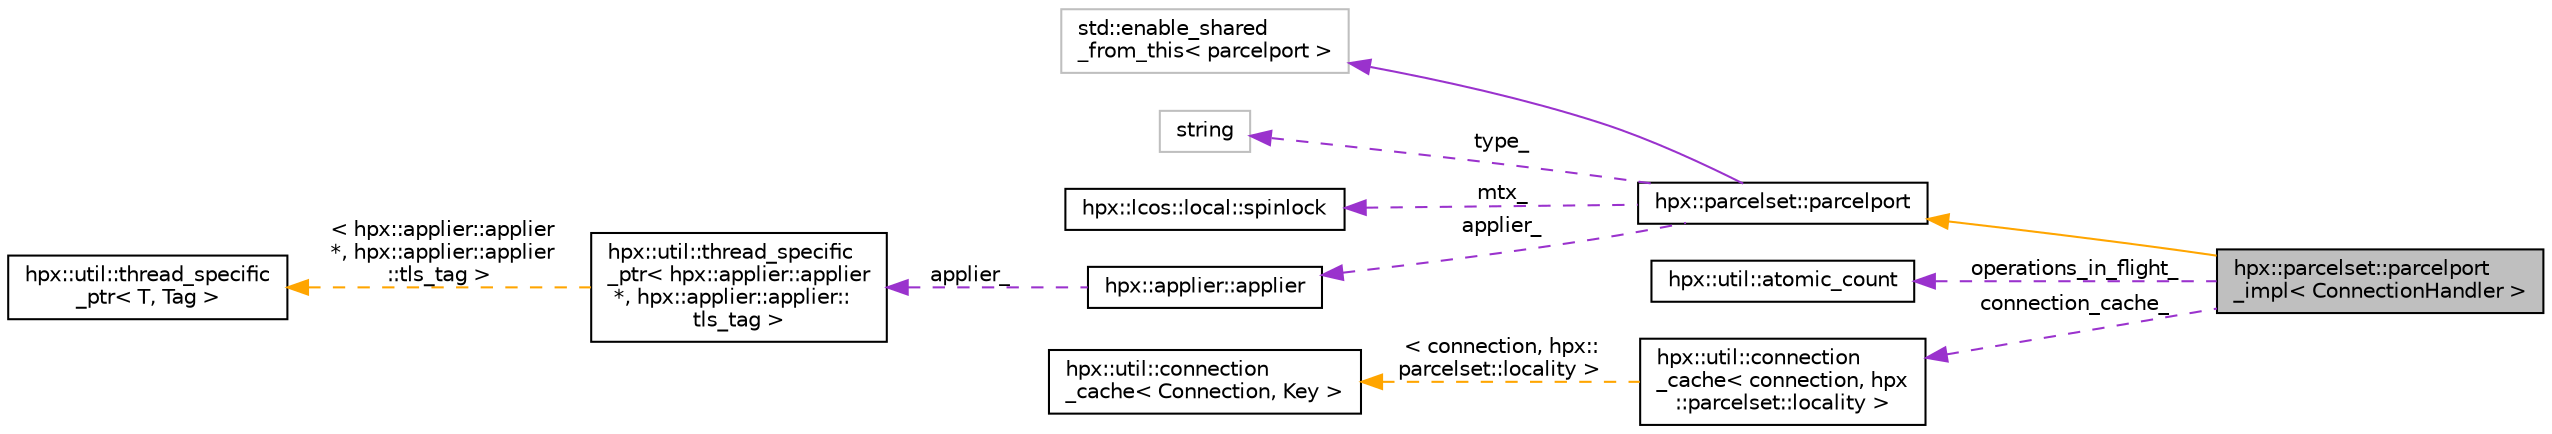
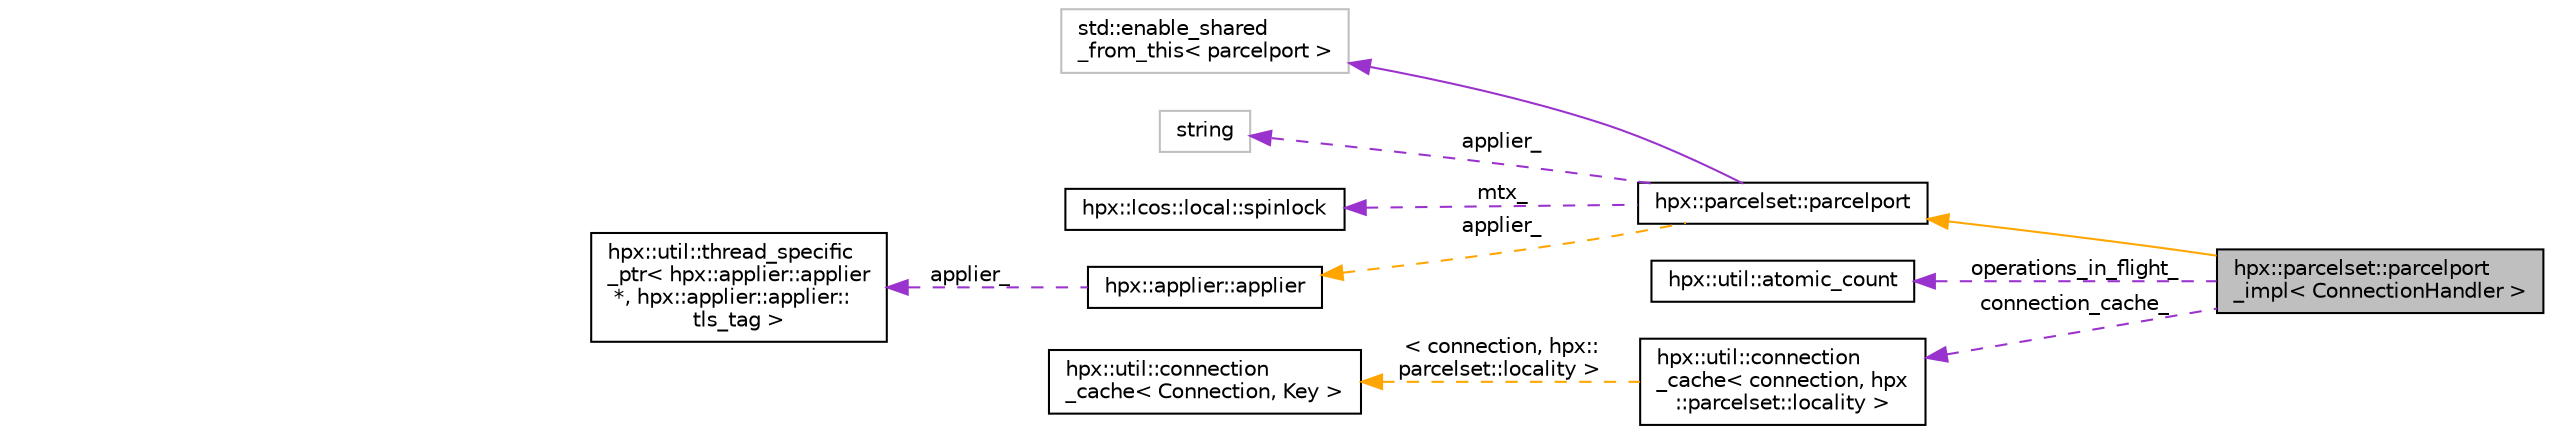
(1500, 143) -> (1500, 143)
(1515, 251) -> (1515, 251)
(148, 287) -> none
